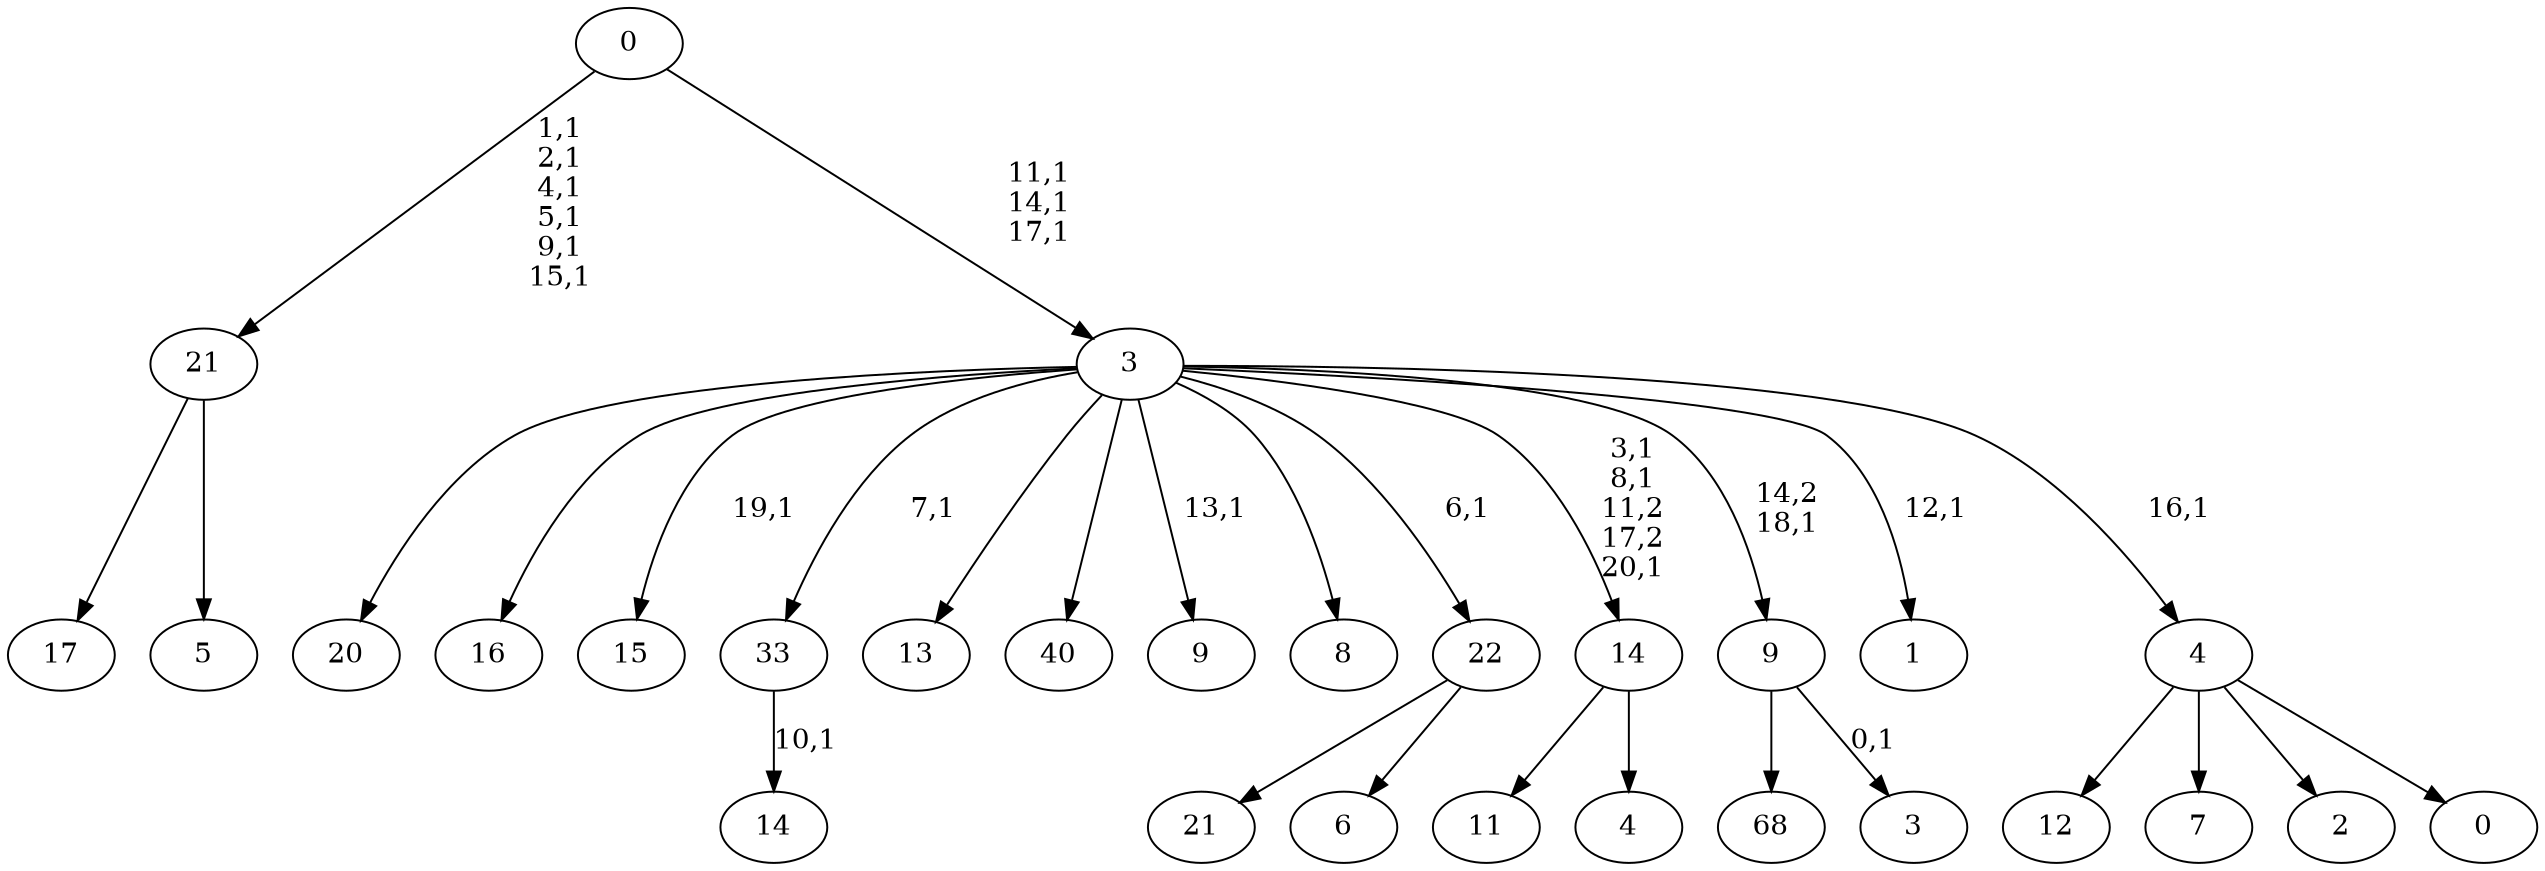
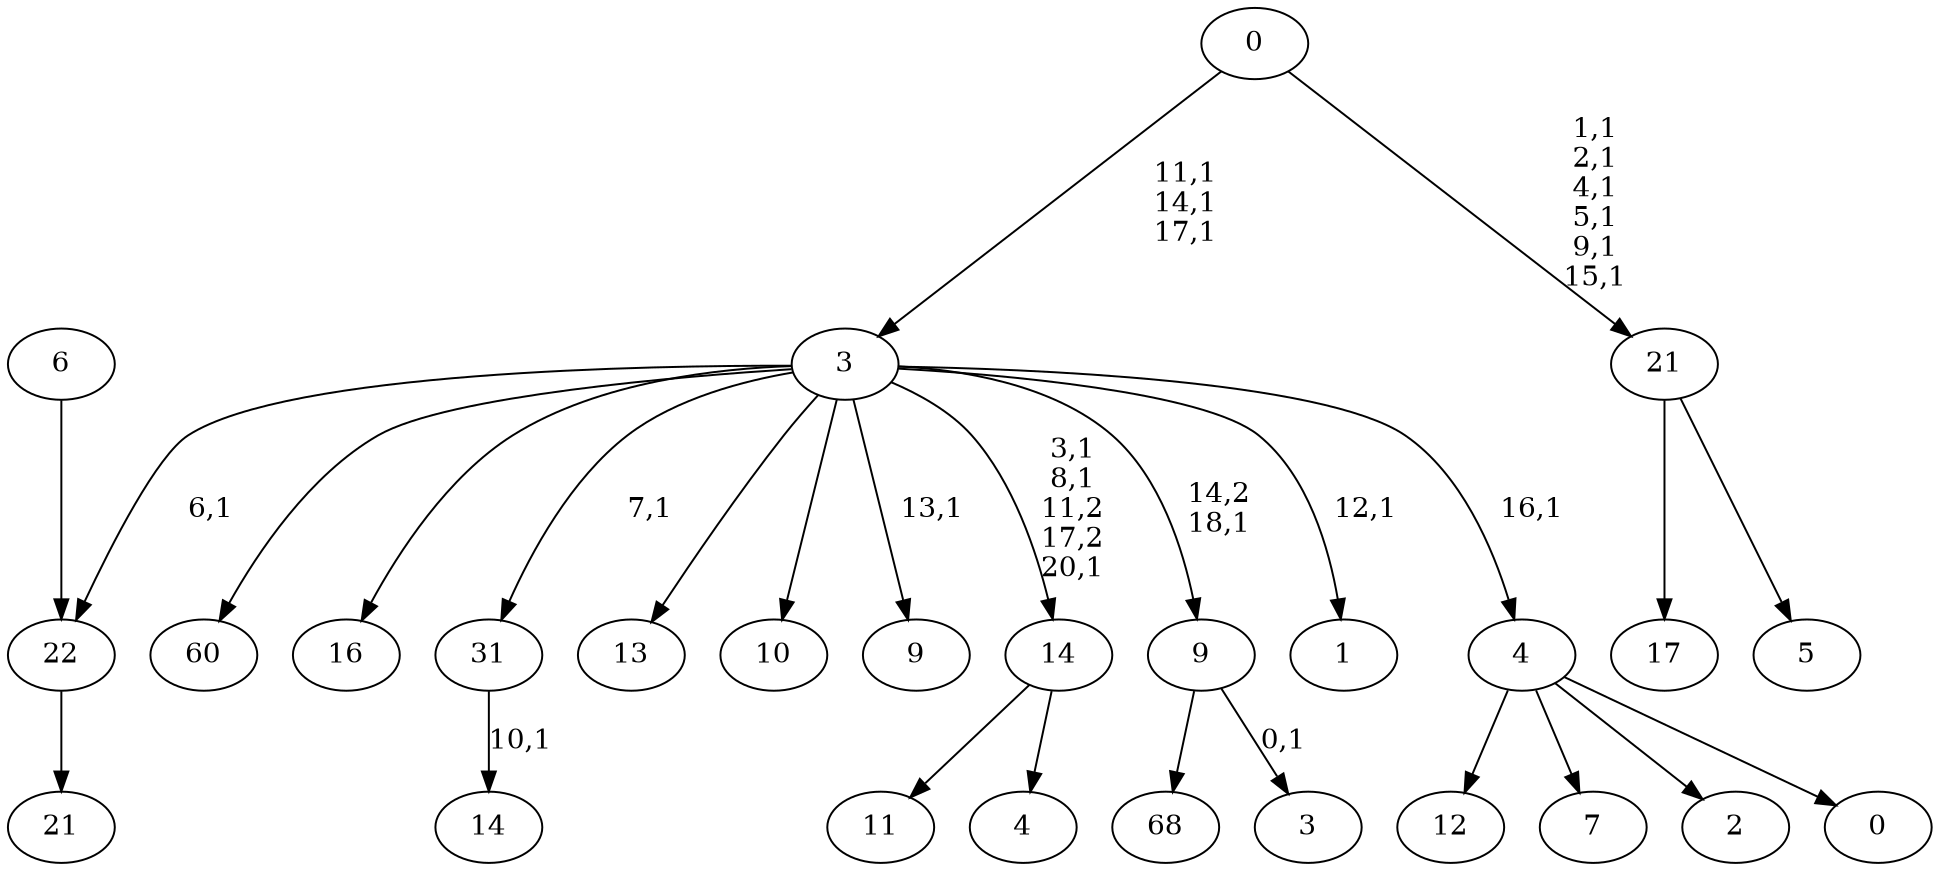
(346, 655) -> (204, 655)
(631, 655) -> none
(774, 655) -> (489, 655)
(1059, 655) -> (774, 655)
(1344, 655) -> none
(1422, 734) -> (61, 500)
